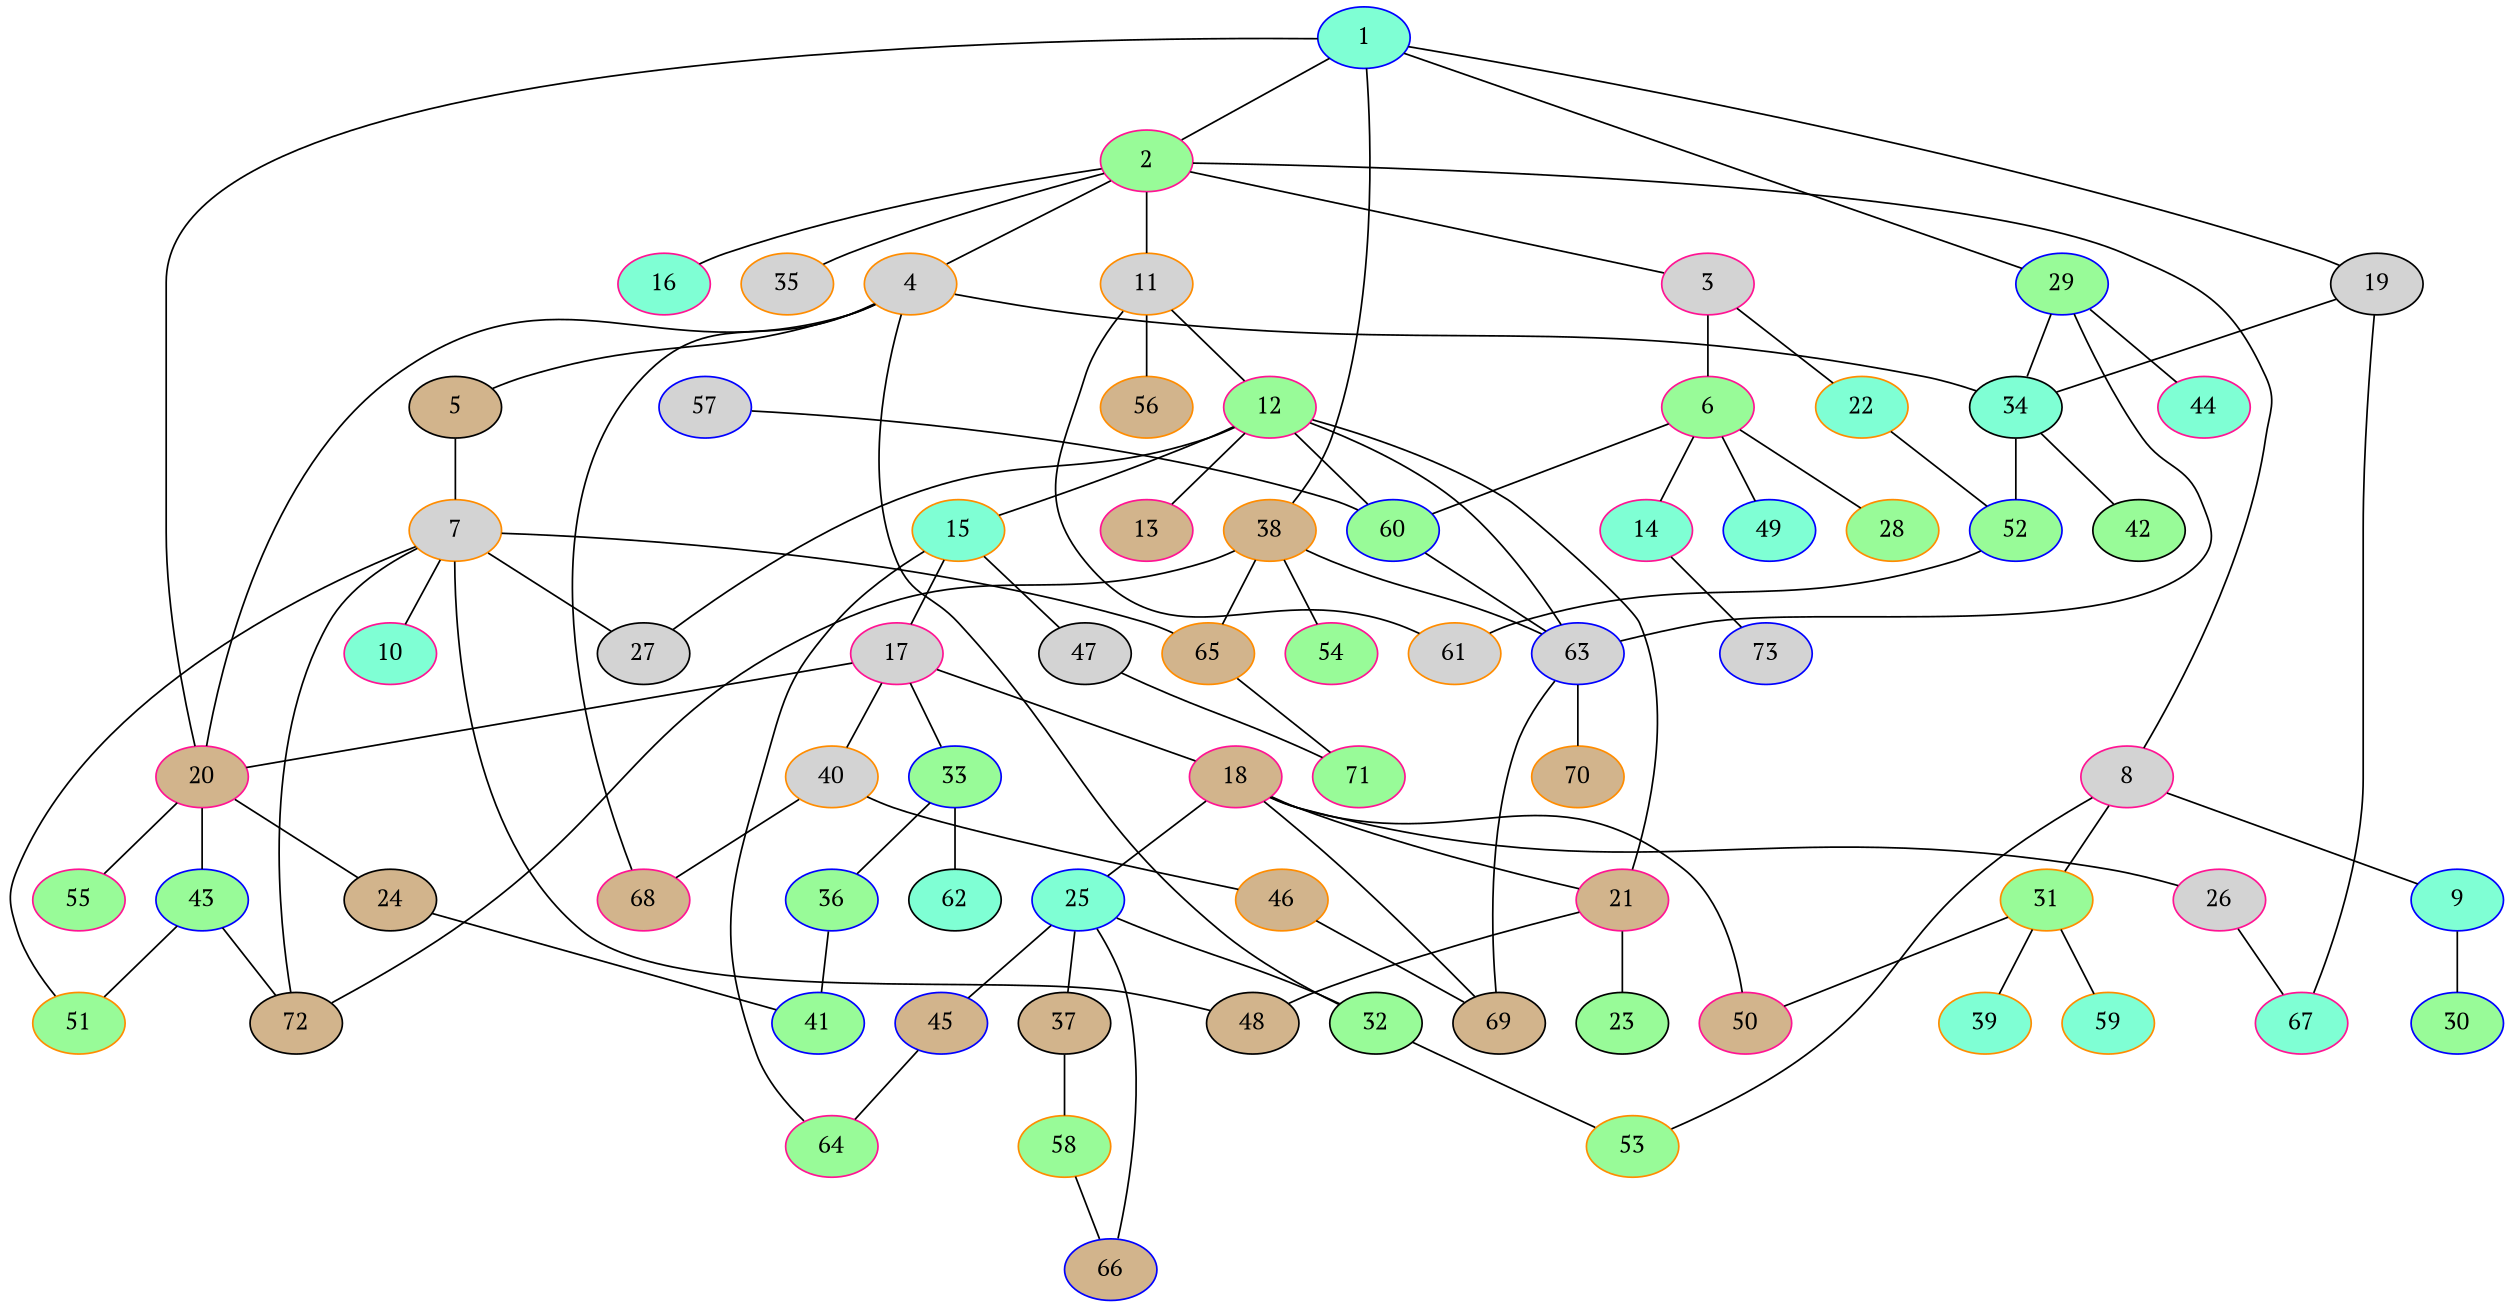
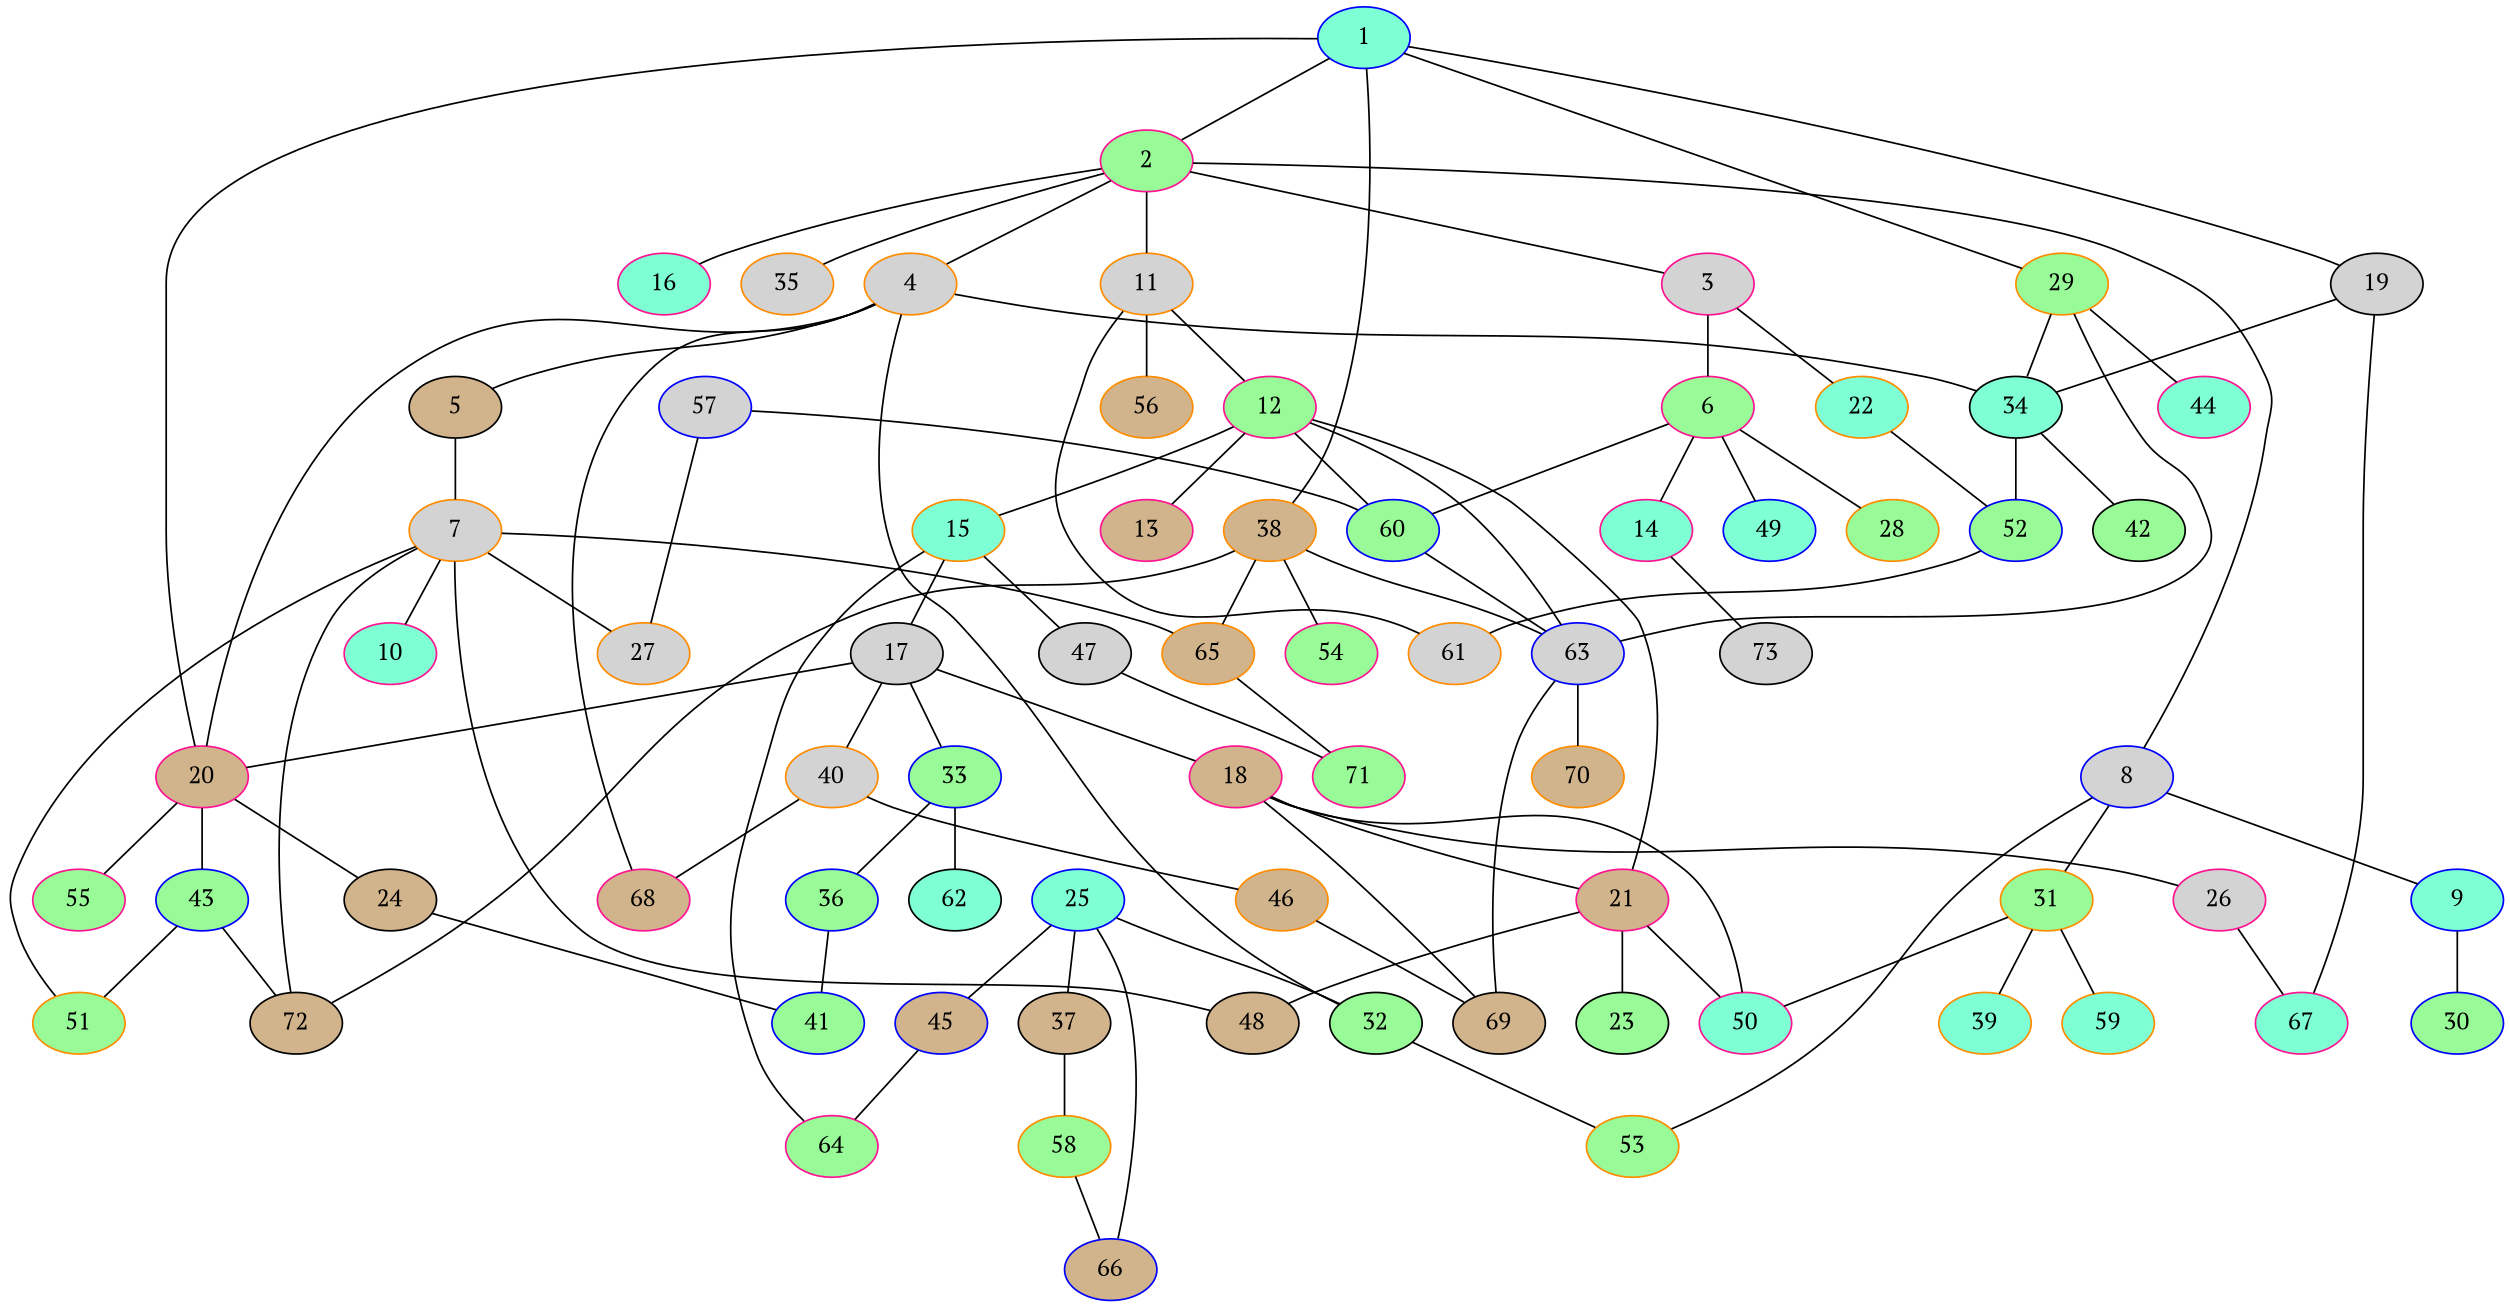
(2062, 284) -> (2062, 284)
(938, 486) -> (674, 530)
(644, 654) -> (644, 654)
(897, 654) -> (897, 654)
(1766, 654) -> (1766, 654)
(2127, 777) -> (2127, 777)
(1157, 838) -> none
none -> (1684, 961)
(1746, 1023) -> (1746, 1023)
